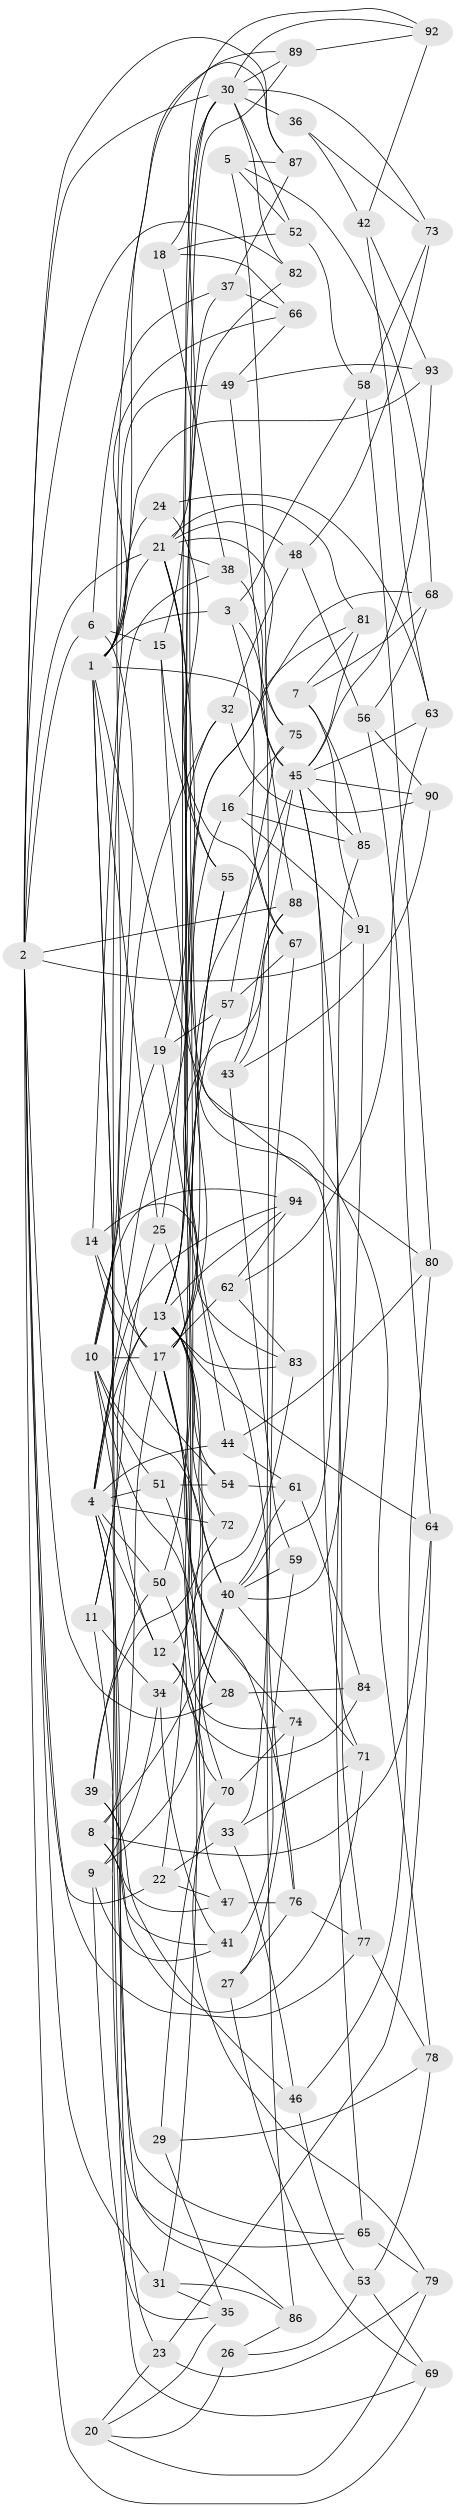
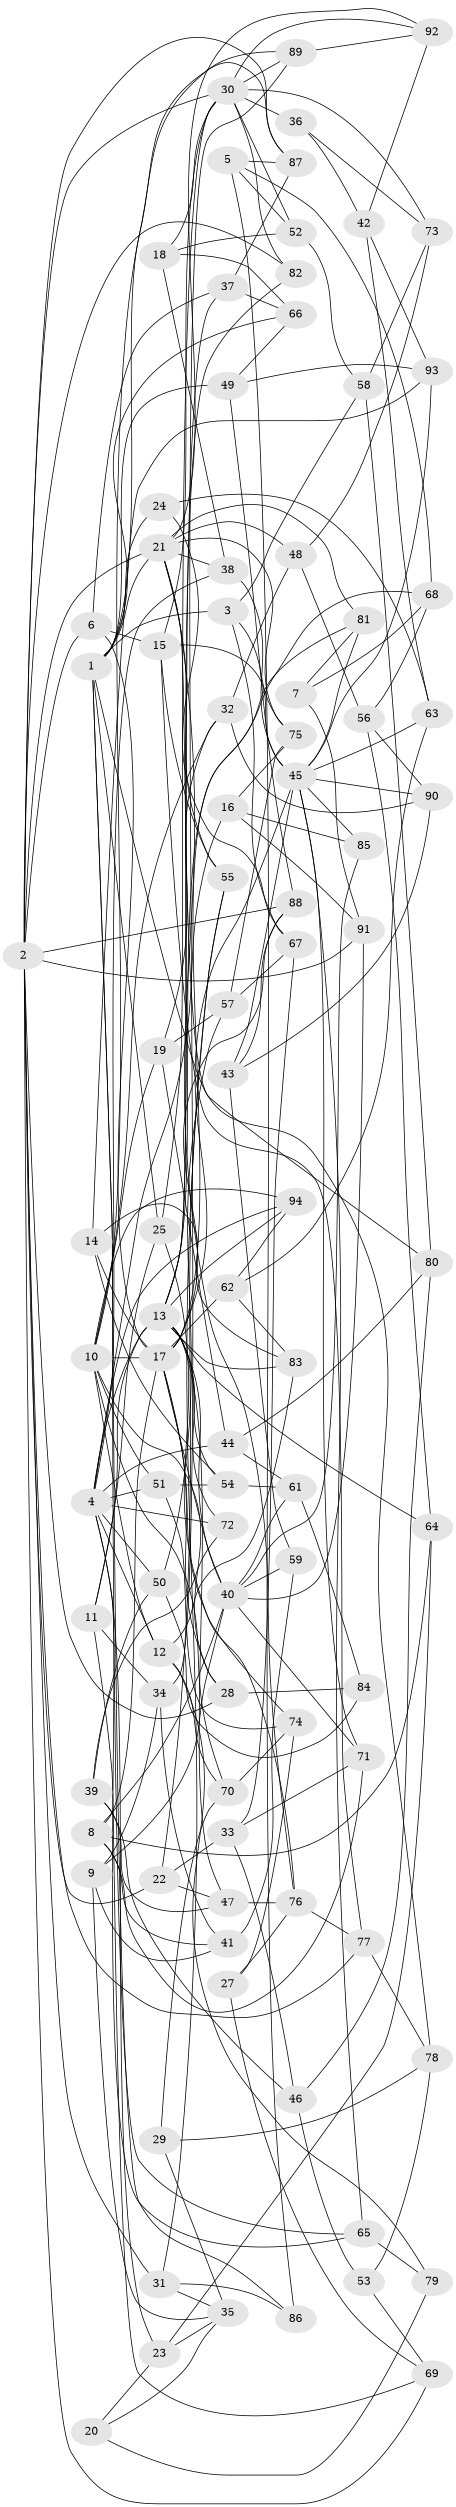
(224, 679) -> (255, 672)
(341, 766) -> none
(228, 2354) -> none
(304, 2360) -> (194, 2333)
